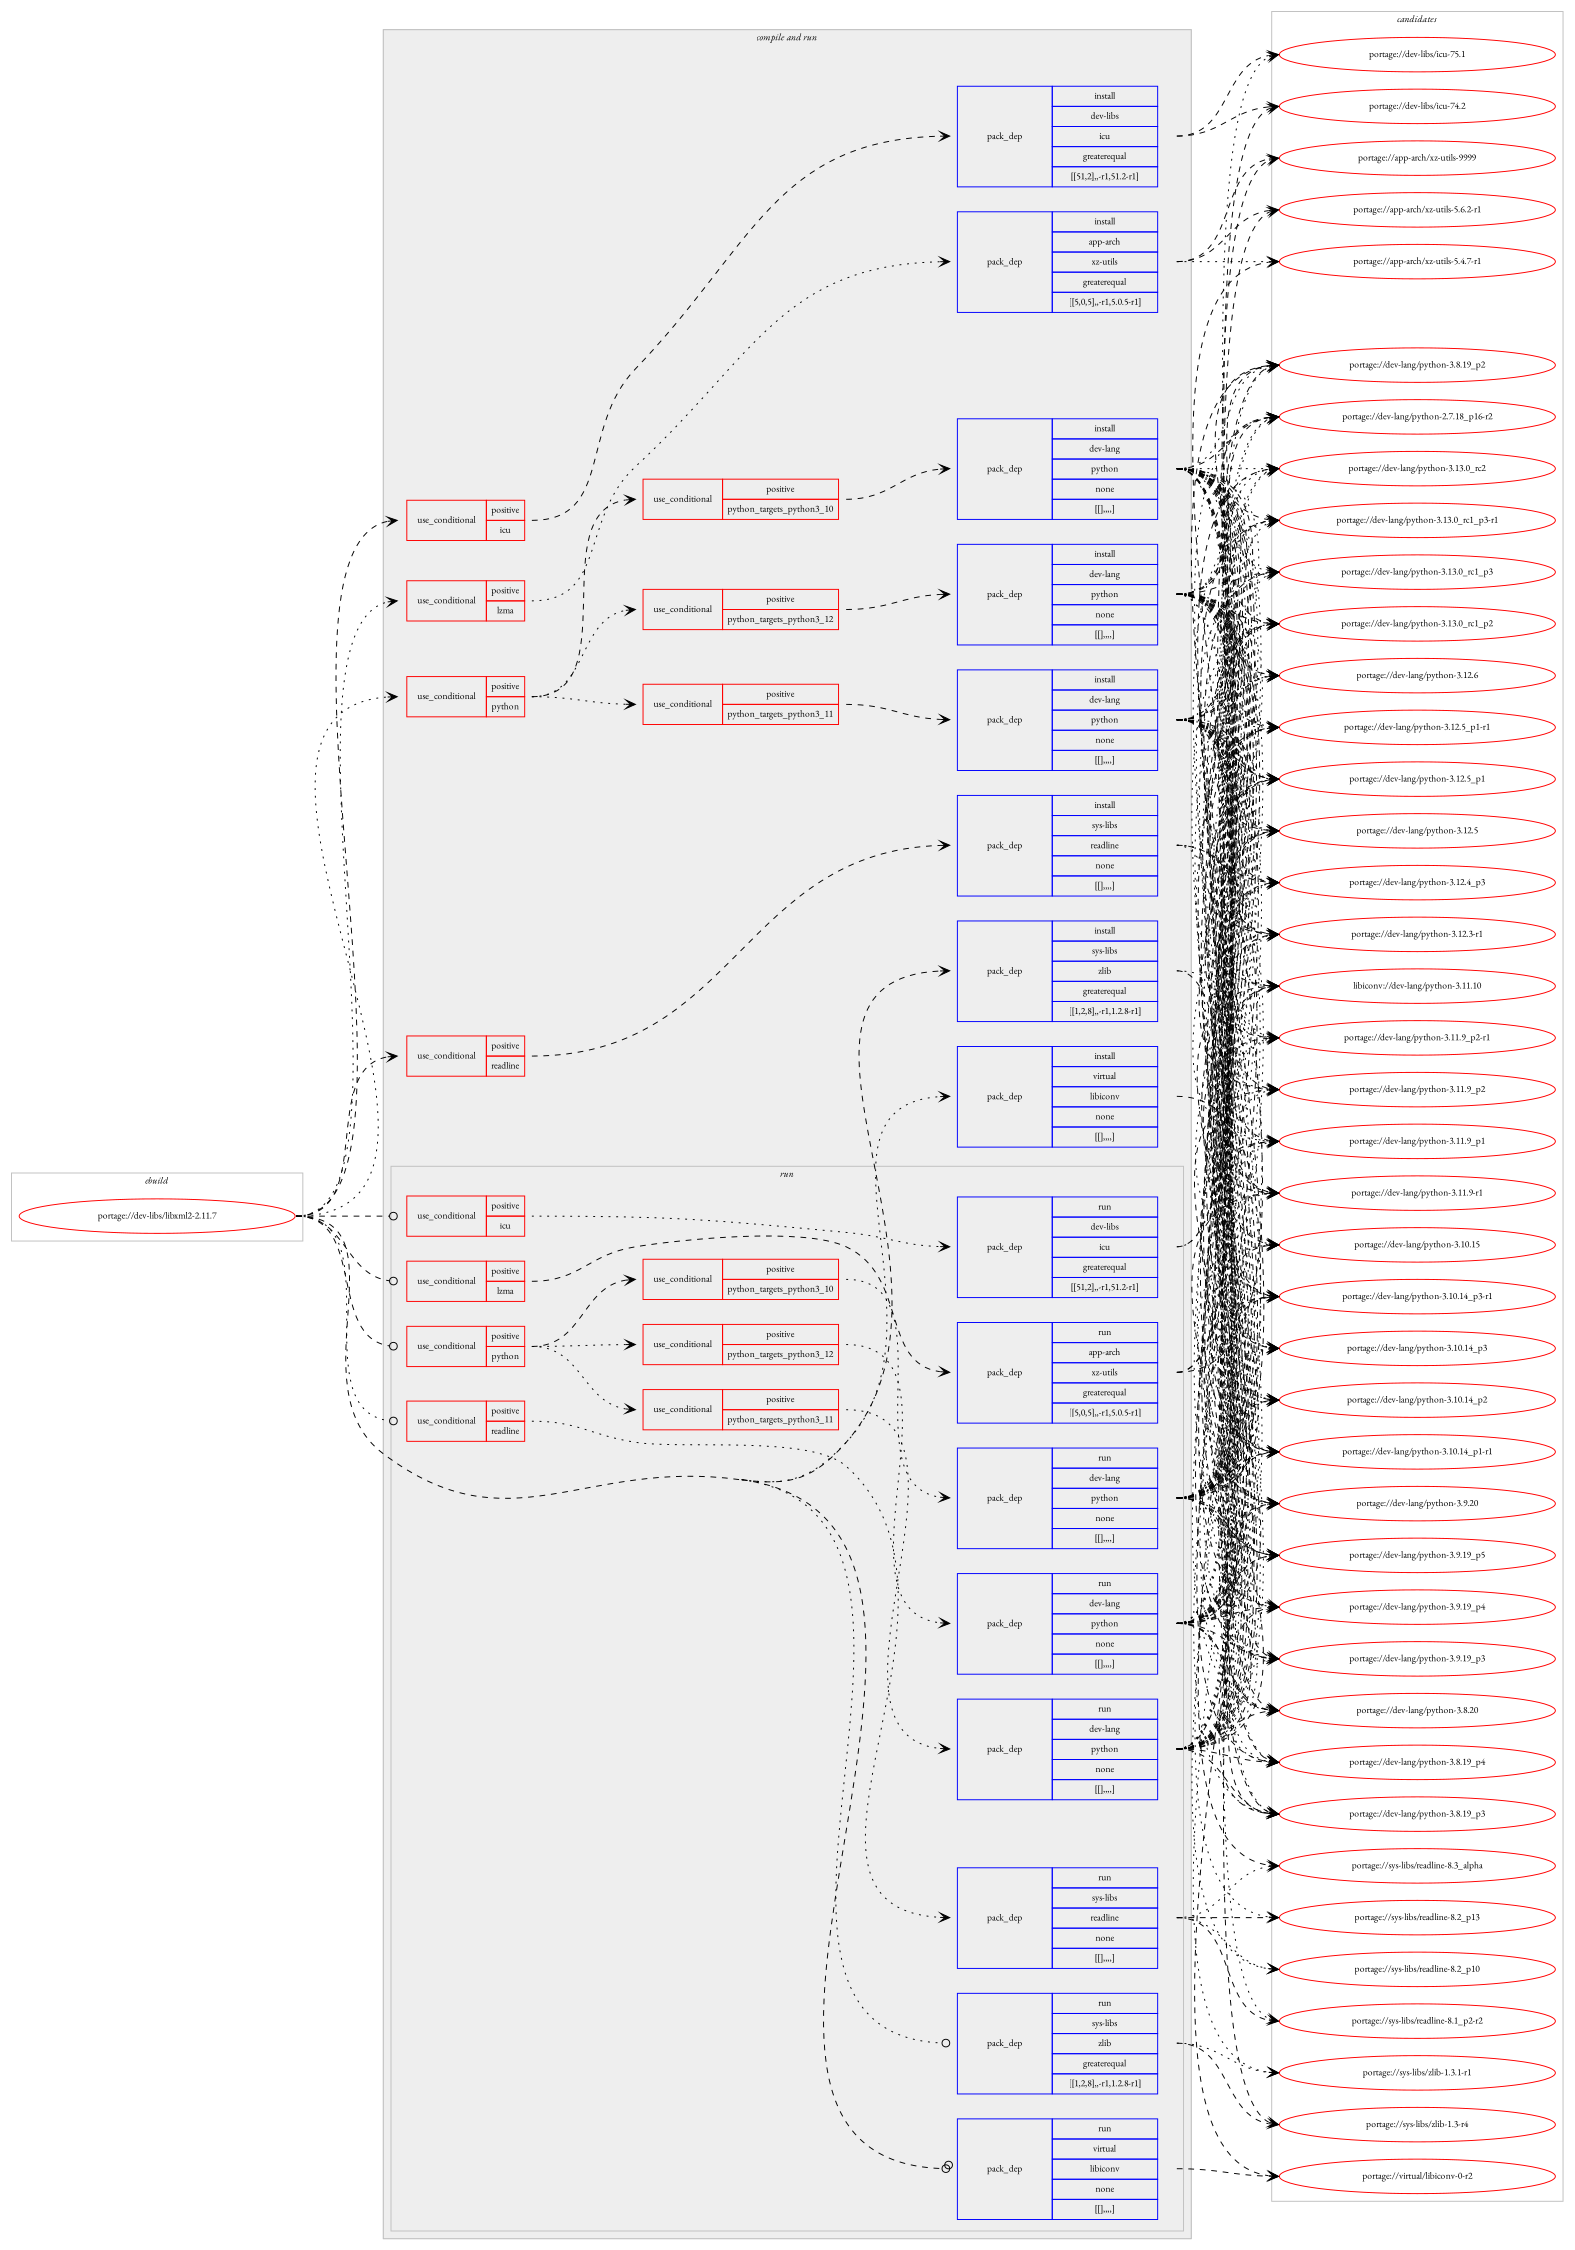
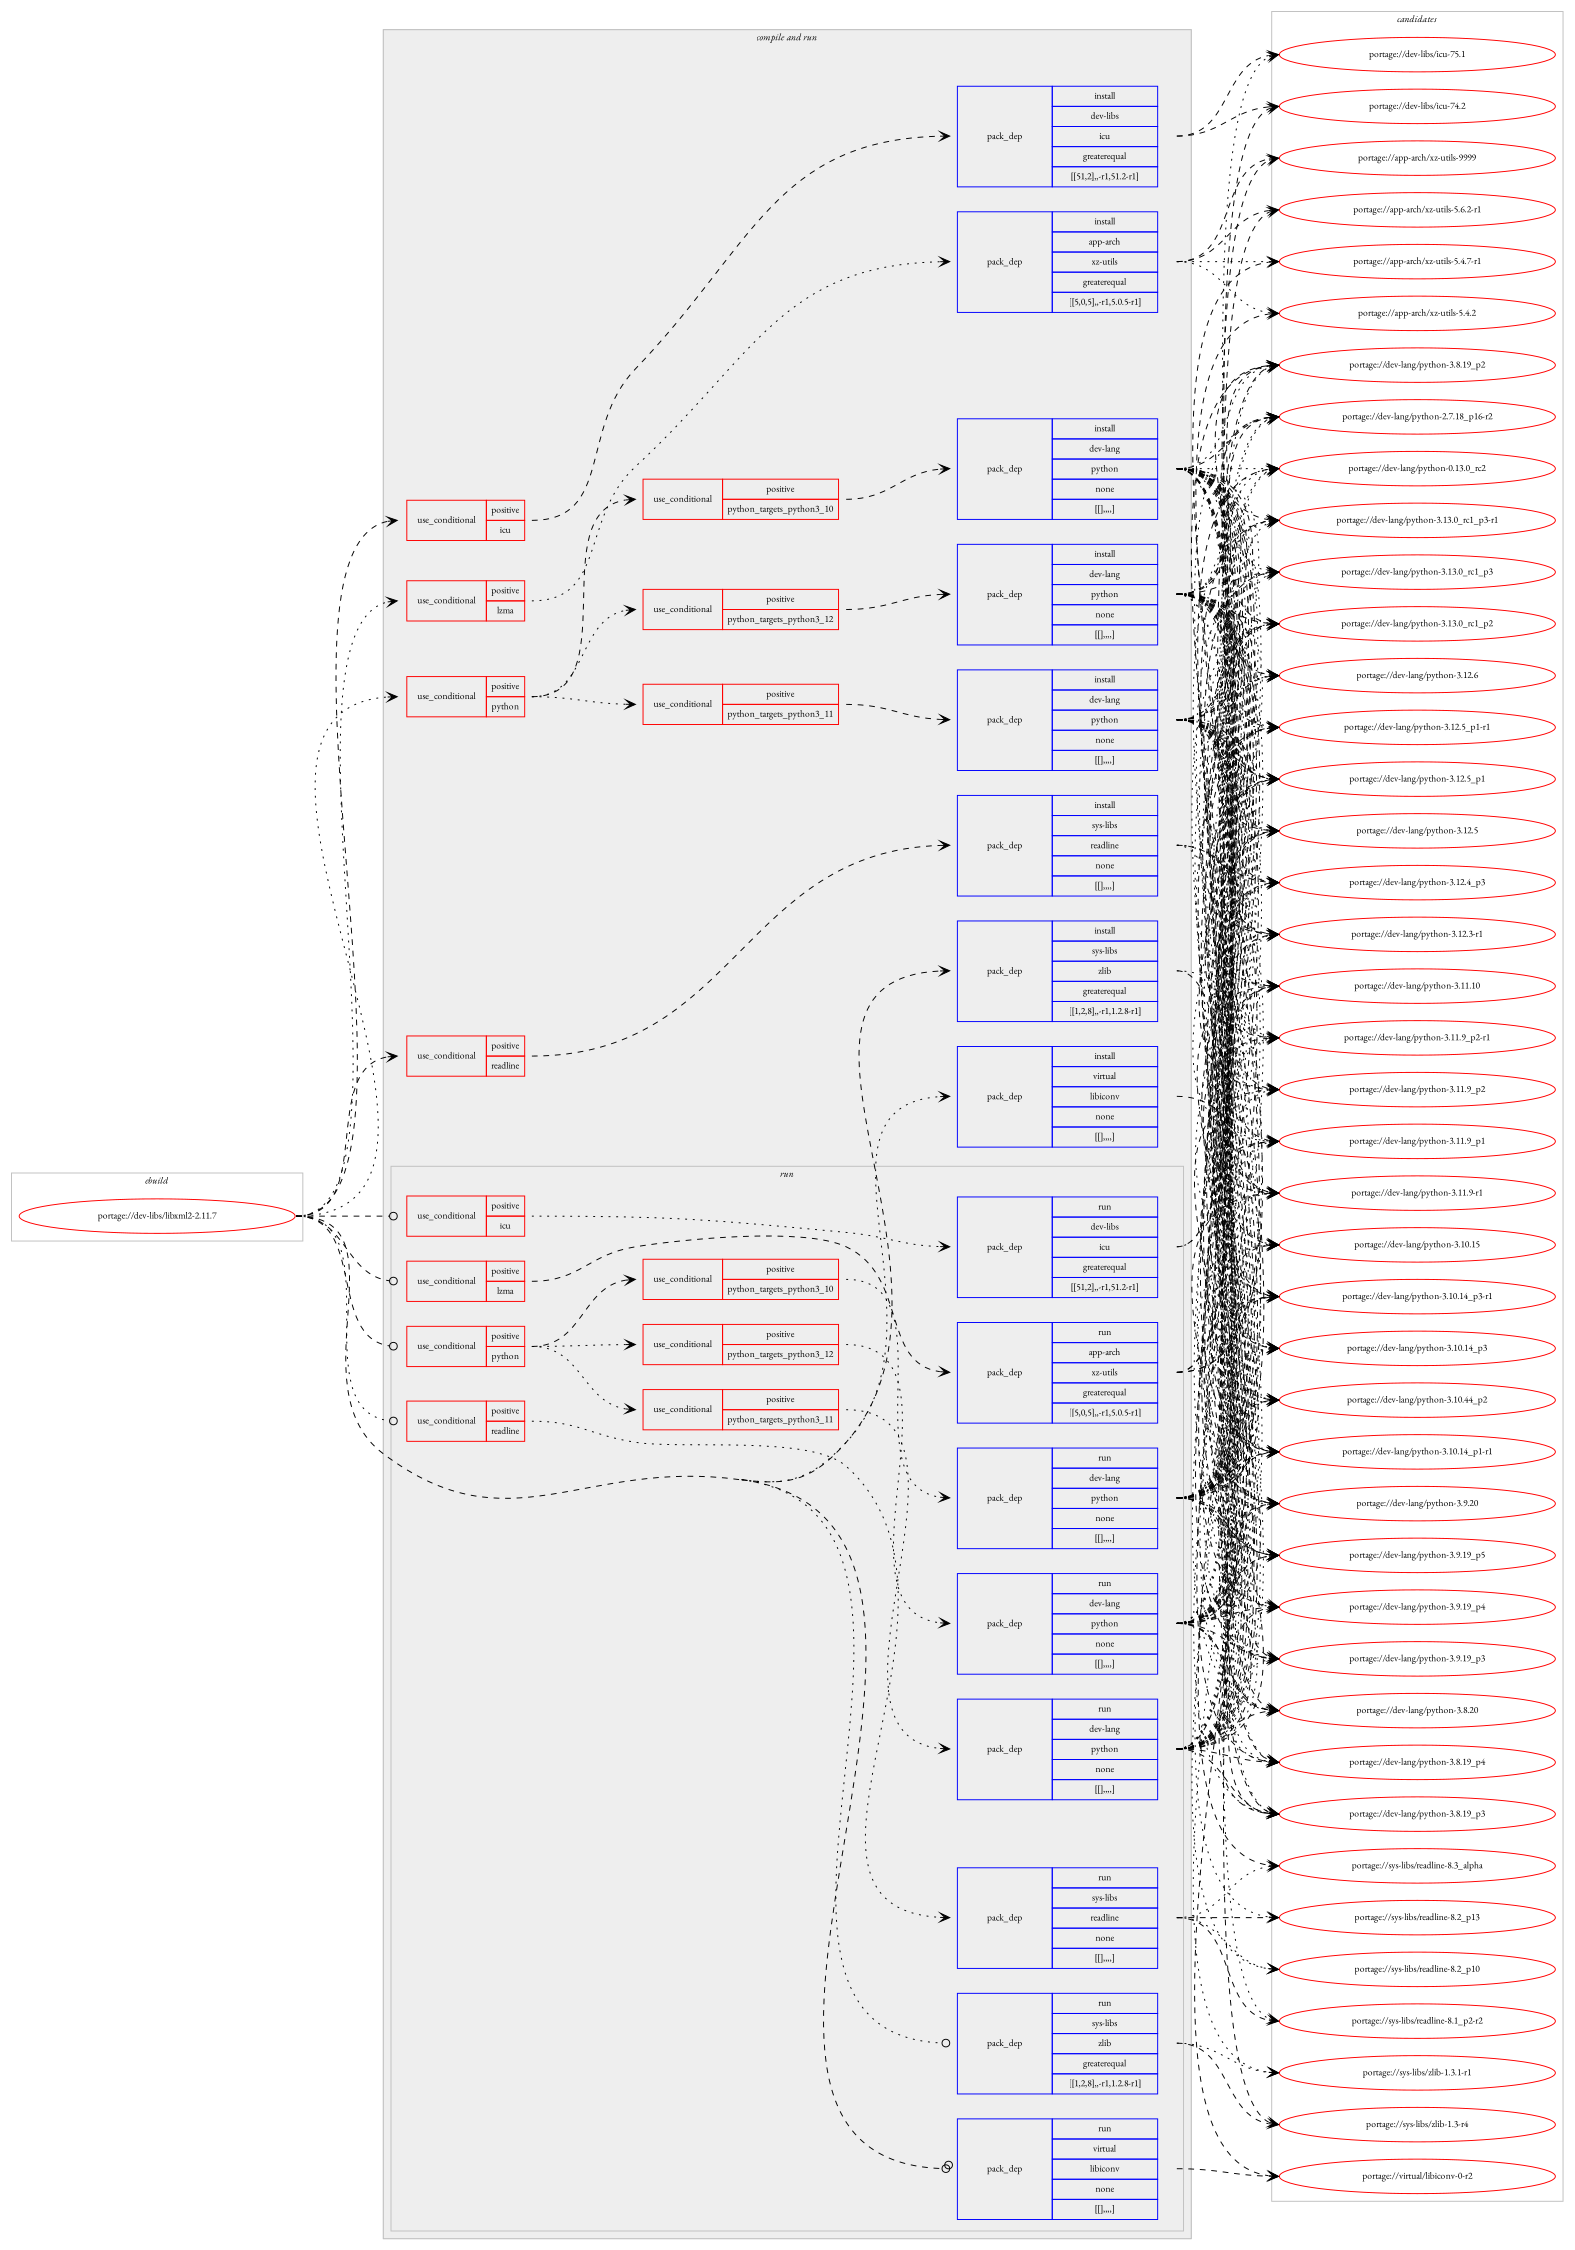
none -> (1417, 313)
(1417, 469) -> (1417, 469)
(1417, 986) -> (1417, 986)
(1417, 1400) -> (1417, 1400)
